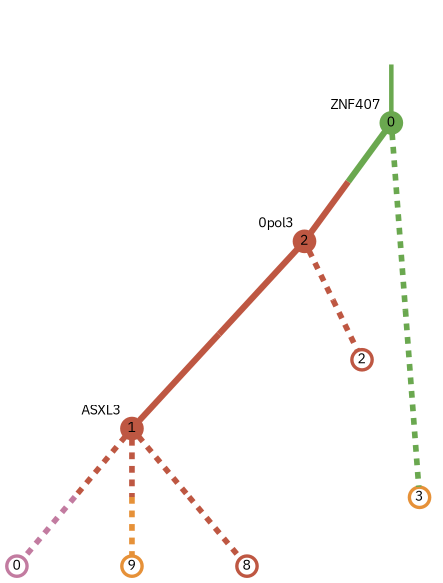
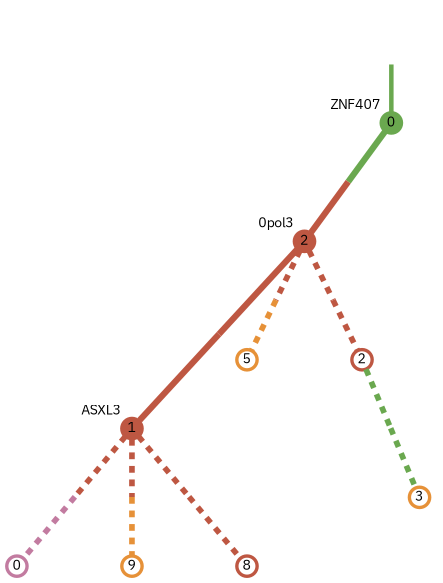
(405, 310) -> (391, 428)
none -> (247, 360)
